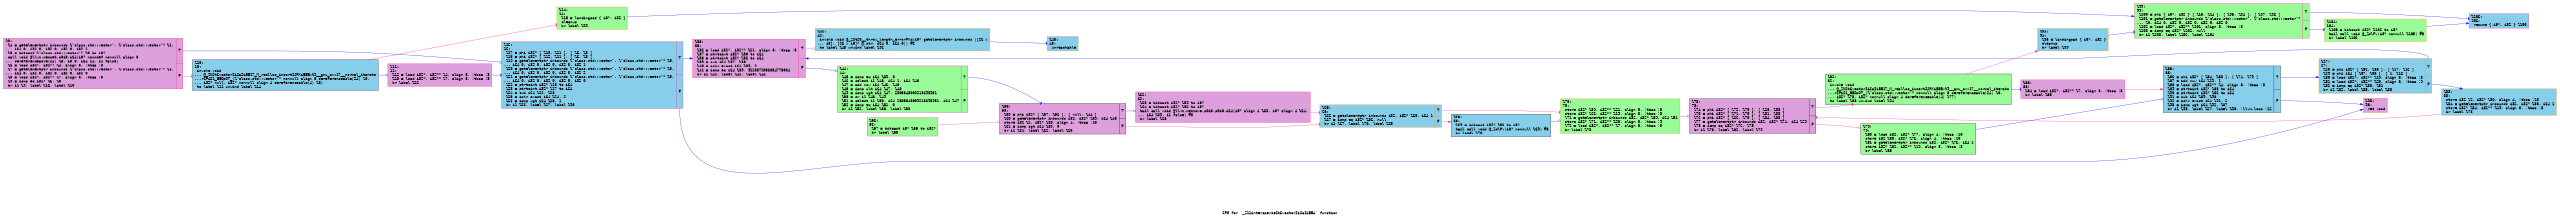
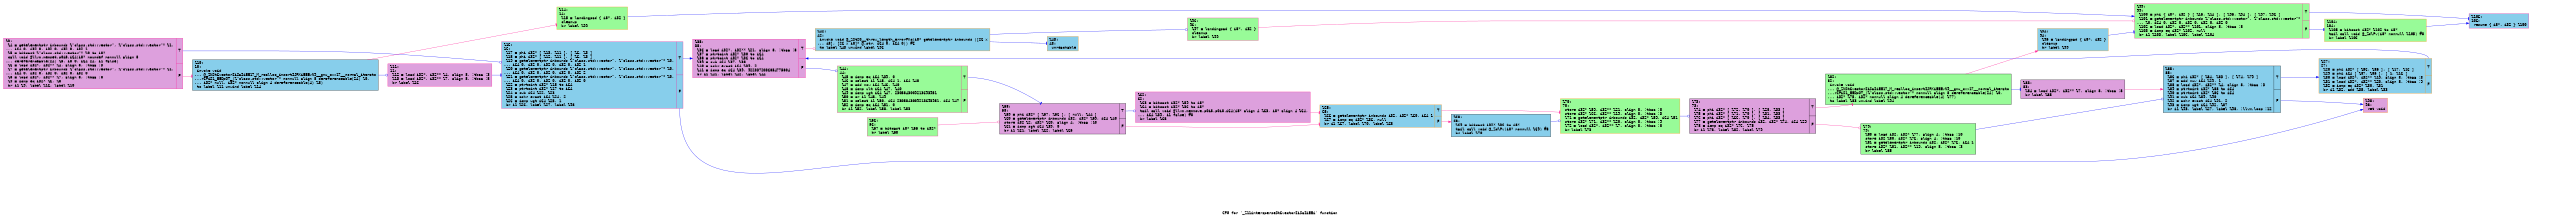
none -> (1223, 29)
(2073, 89) -> (2073, 89)
(2357, 90) -> (2354, 90)
(2499, 102) -> none
